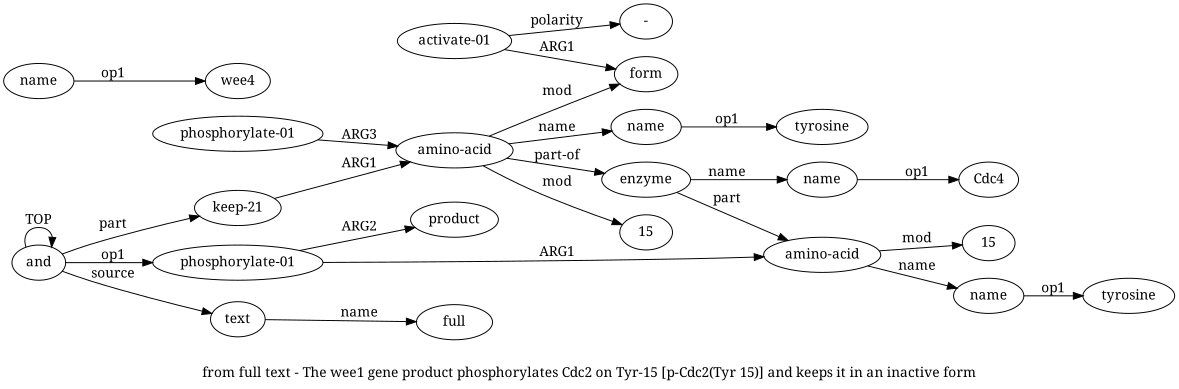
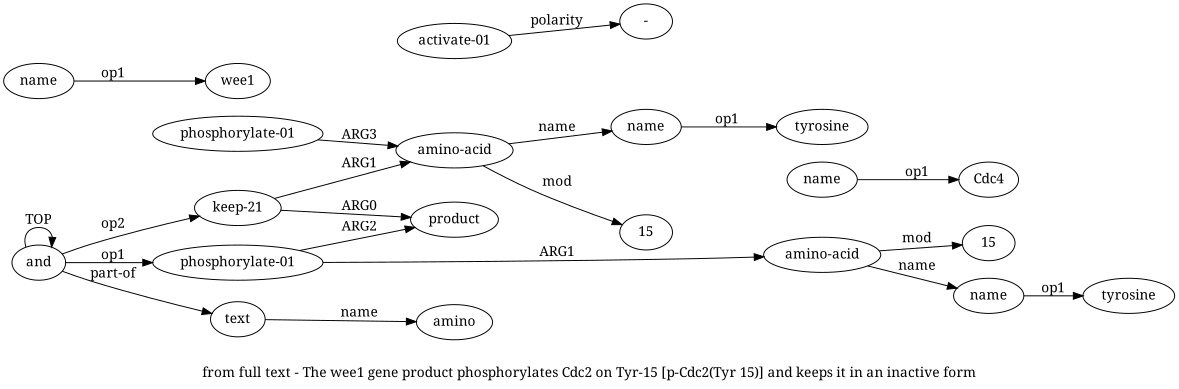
(646, 74) -> none
(238, 81) -> (238, 81)
(646, 180) -> none
none -> (341, 214)
(113, 224) -> (113, 224)
(113, 274) -> (113, 274)
(454, 322) -> (454, 322)
